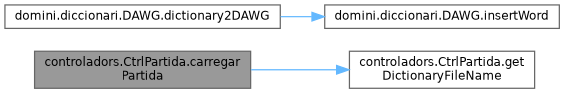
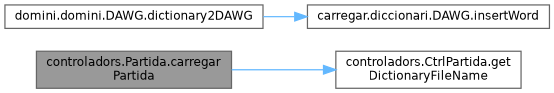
(143, 17) -> (134, 17)
(442, 17) -> (428, 17)
(143, 70) -> (134, 70)
